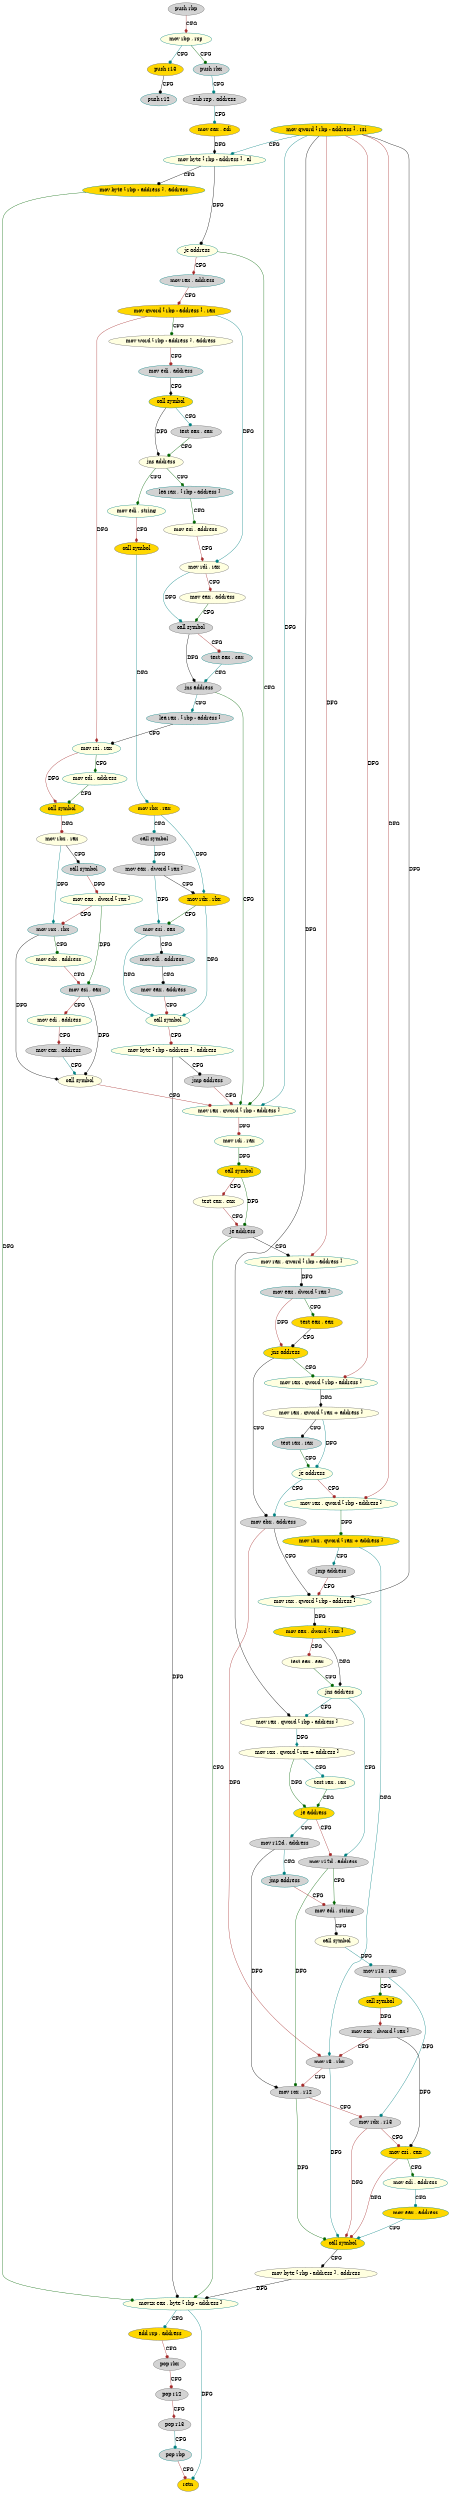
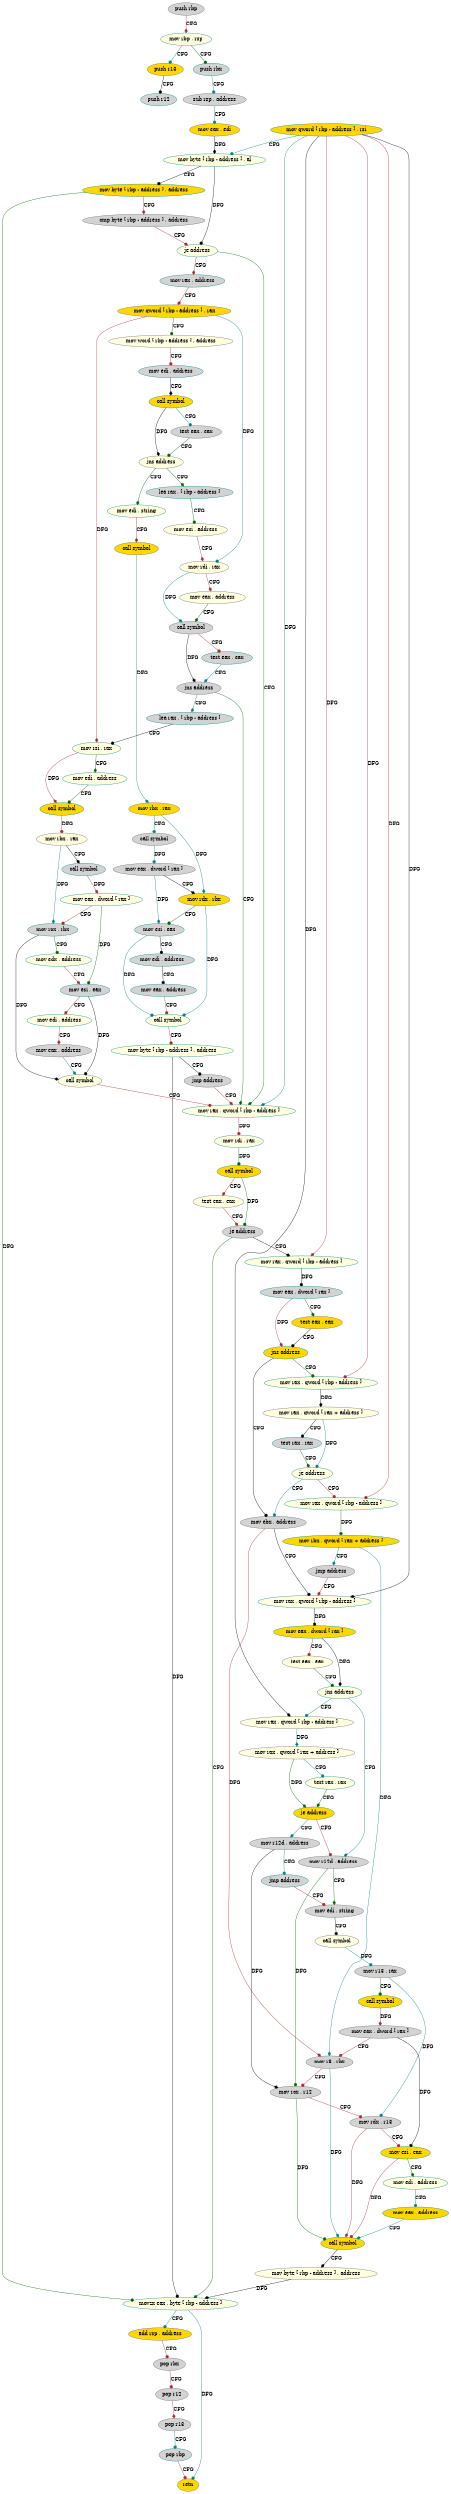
(267, 143) -> (267, 143)
none -> (144, 220)
